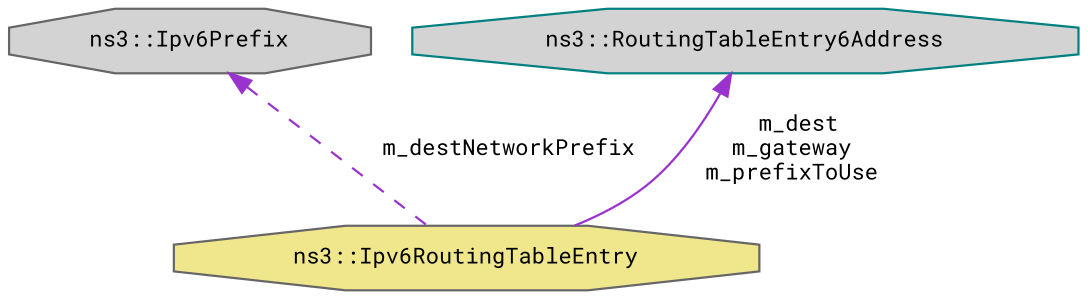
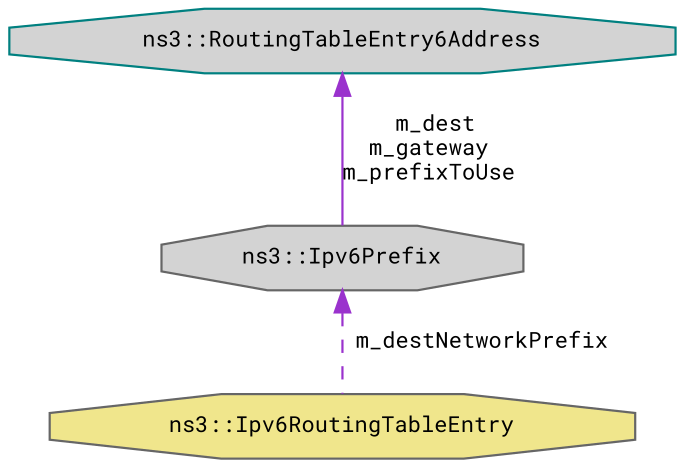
(660, 173) -> (342, 161)
